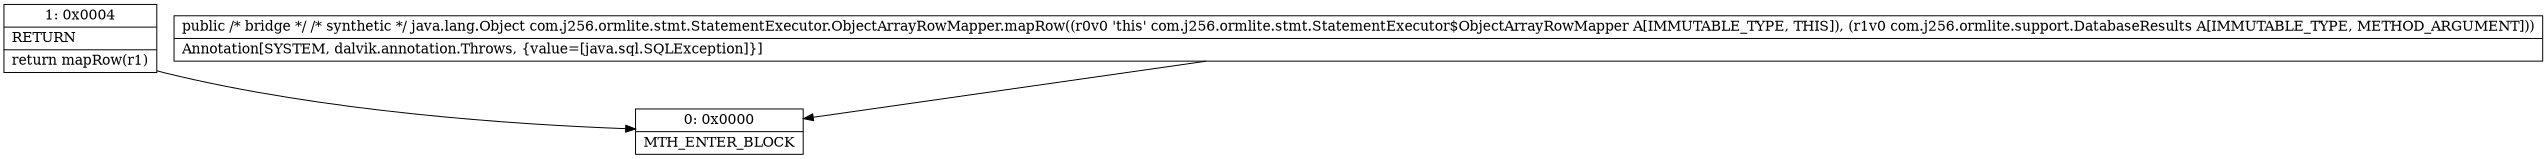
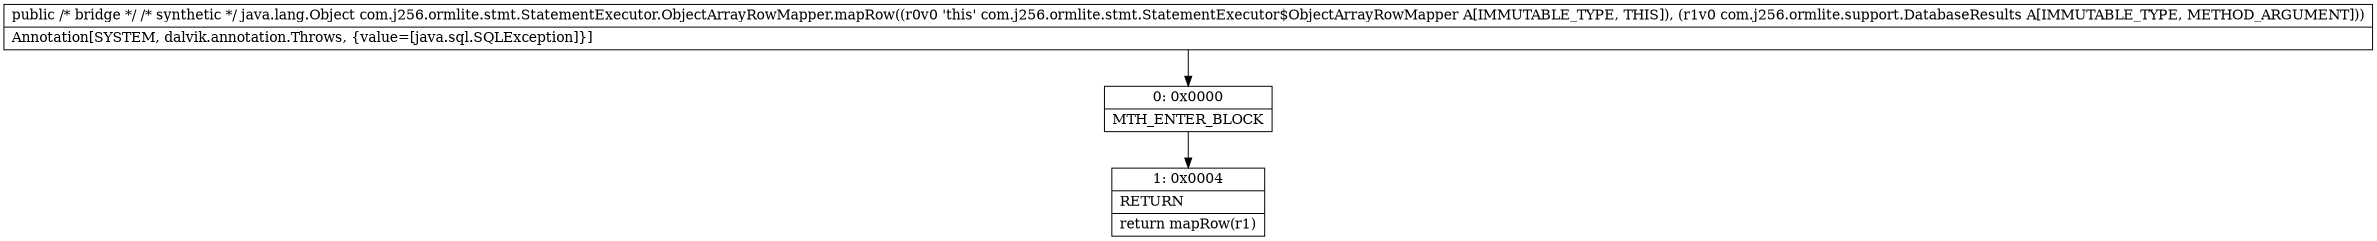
(390, 111) -> (1188, 145)
